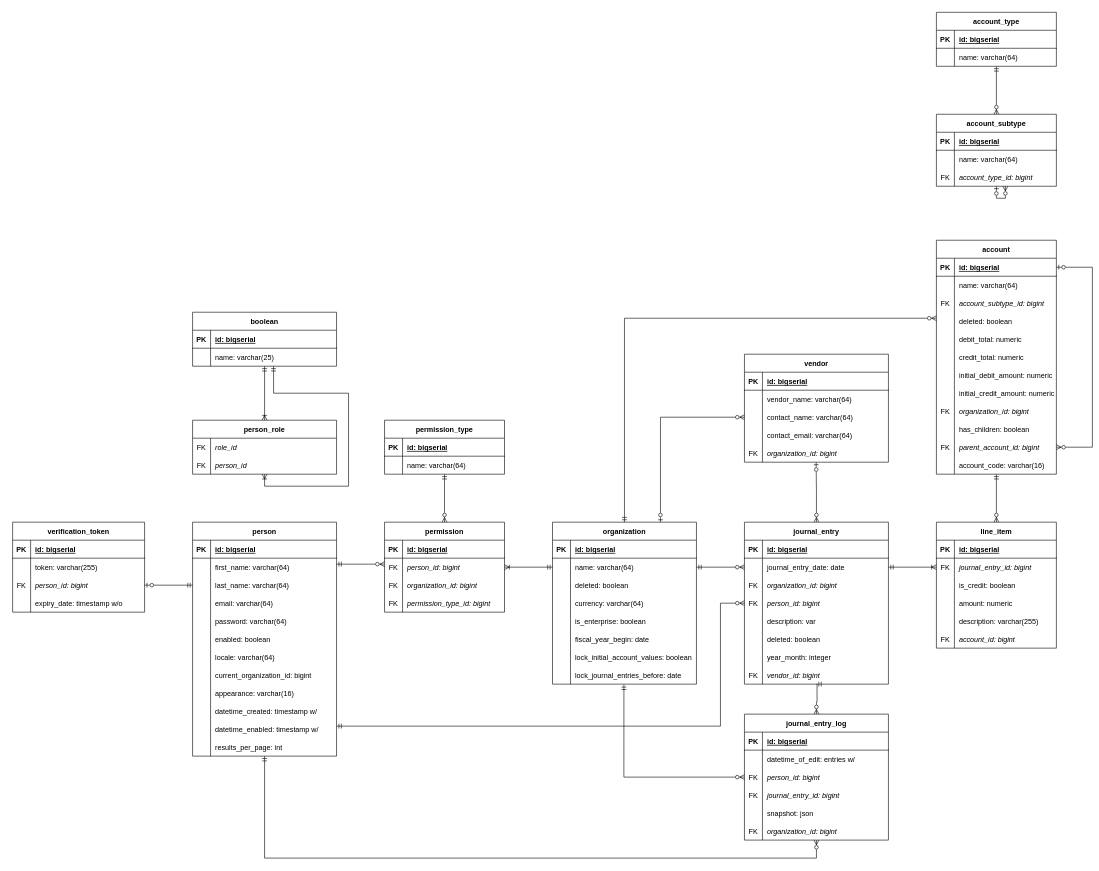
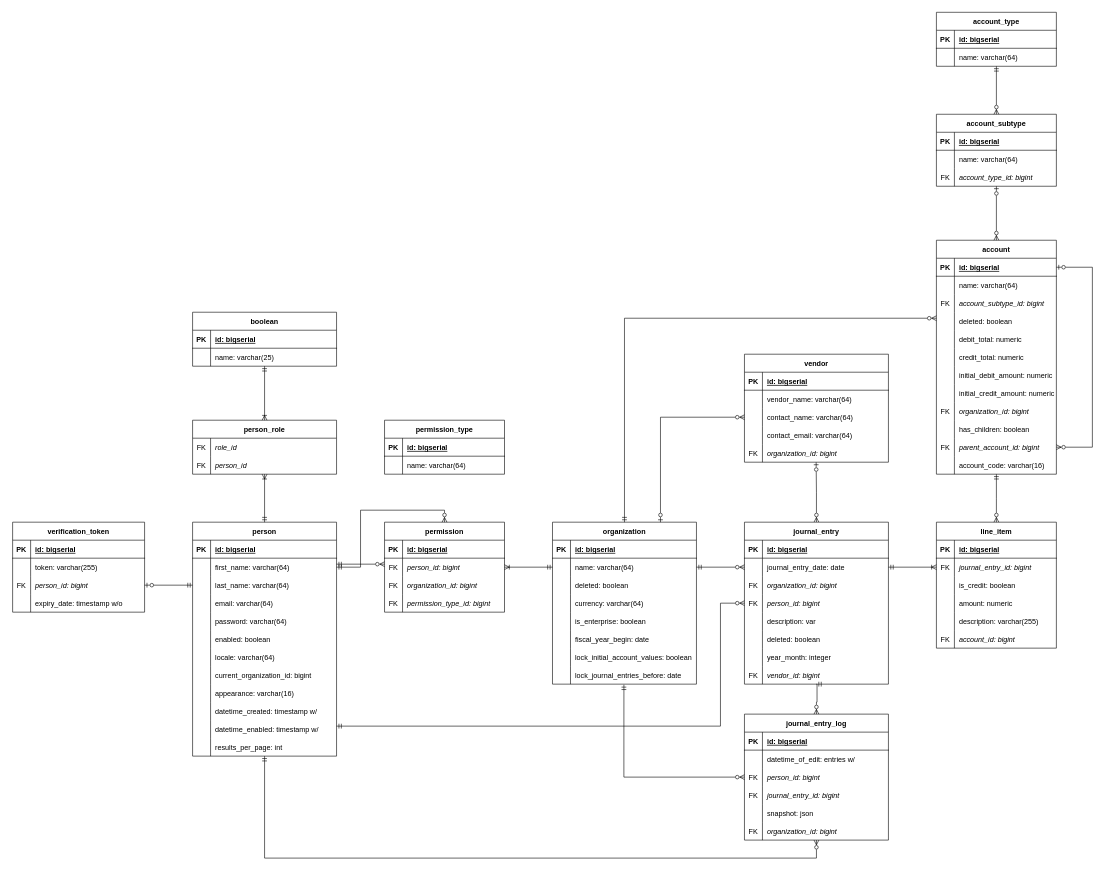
(1000, 198) -> (996, 213)
(348, 433) -> (264, 503)
(444, 494) -> (363, 510)
